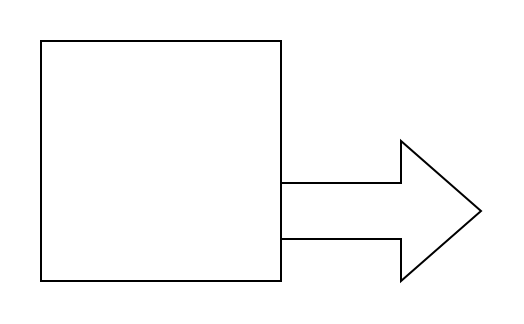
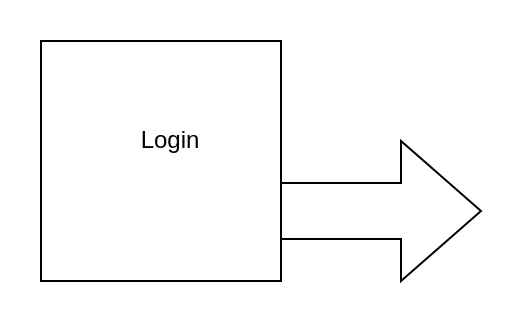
none -> (171, 141)
